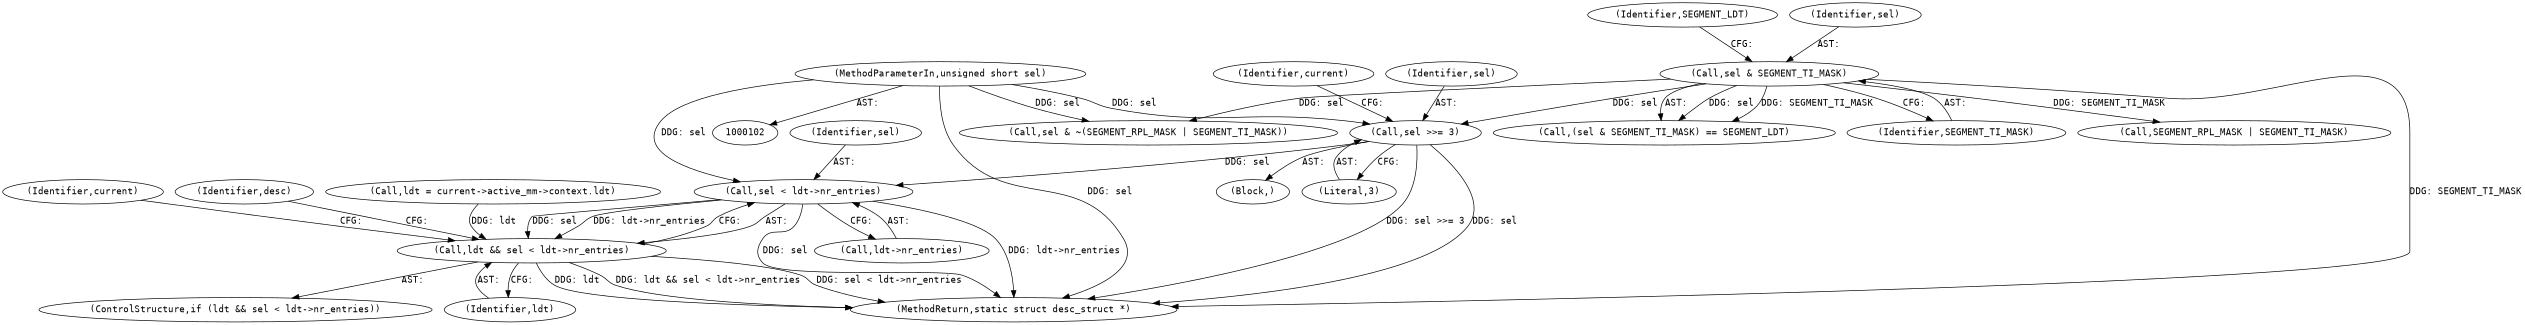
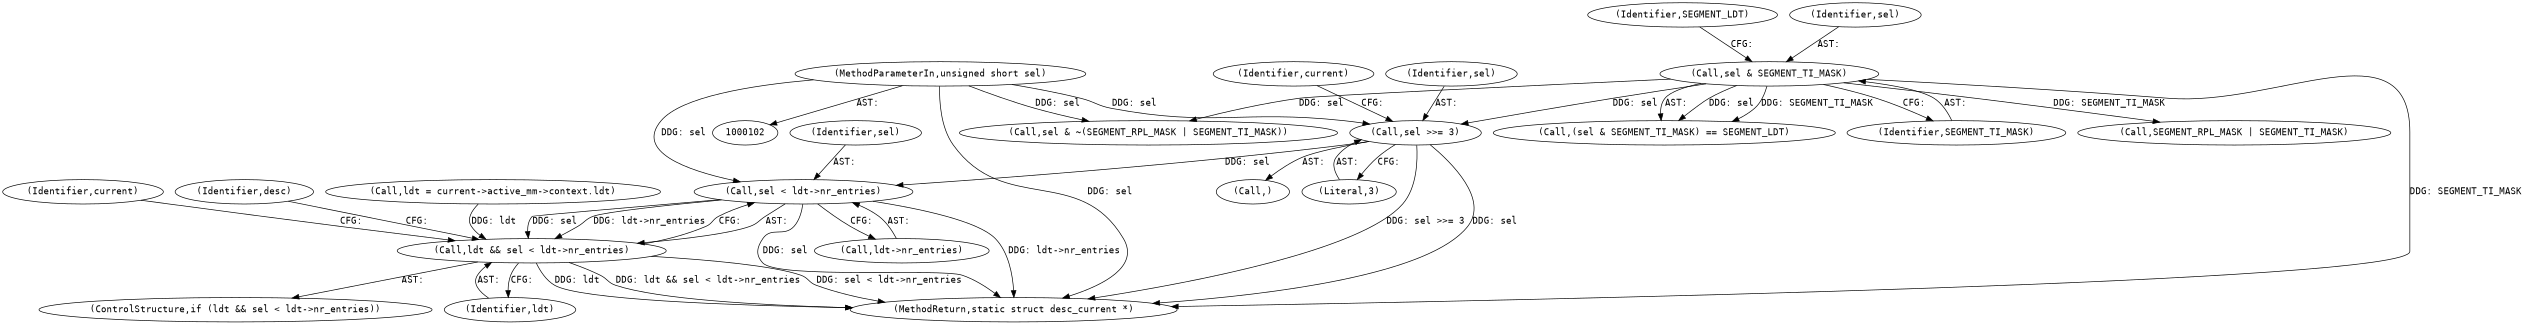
(1253, 192) -> (1253, 192)
(1014, 310) -> (1014, 310)
